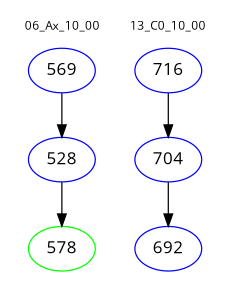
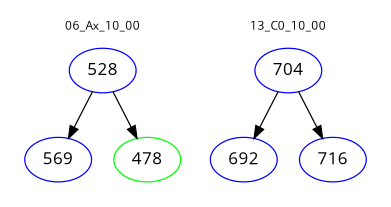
(62, 109) -> (83, 110)
(168, 109) -> (308, 110)
(62, 249) -> (147, 160)
